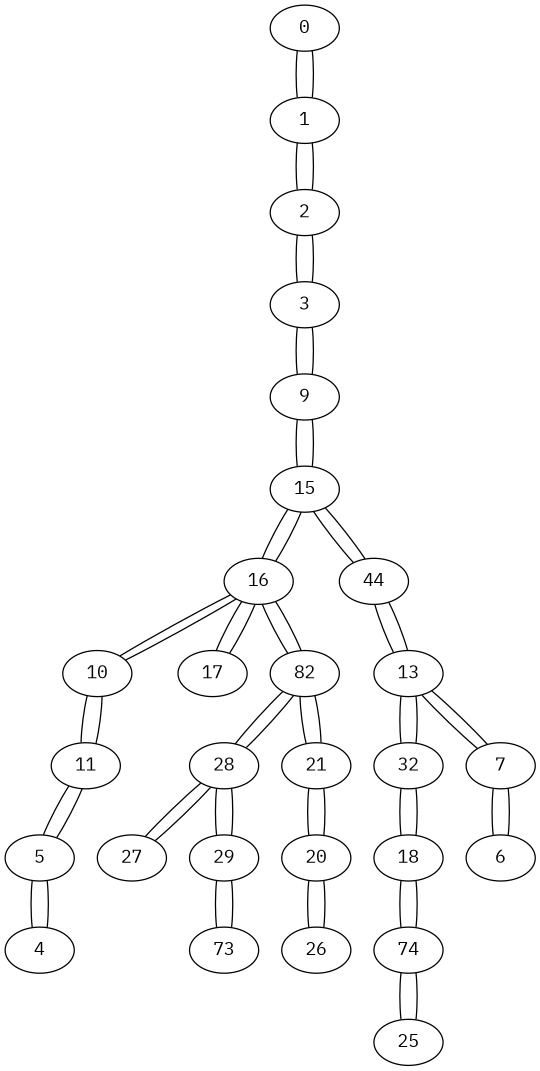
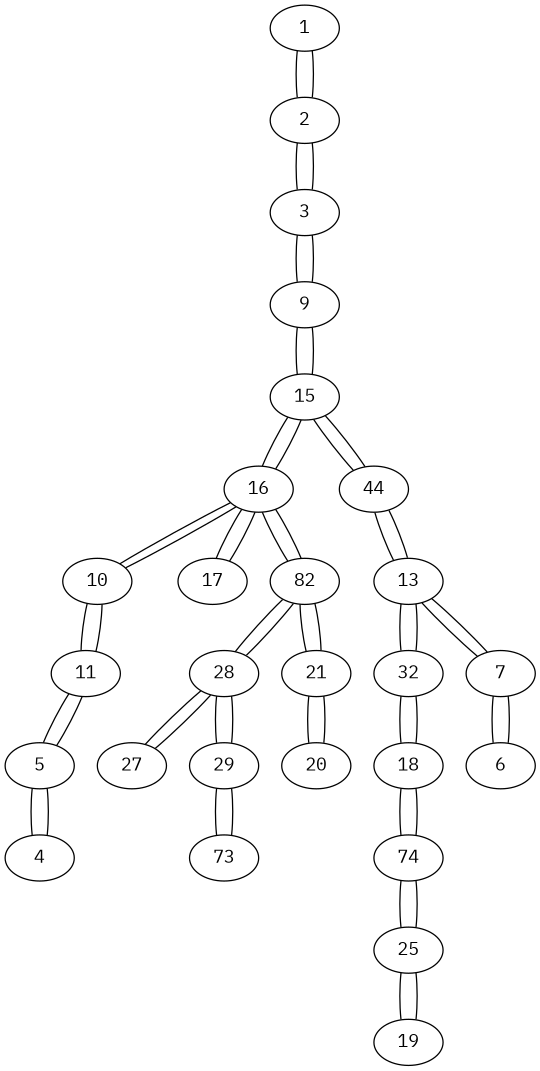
(305, 28) -> none
(316, 950) -> none
none -> (408, 1042)
